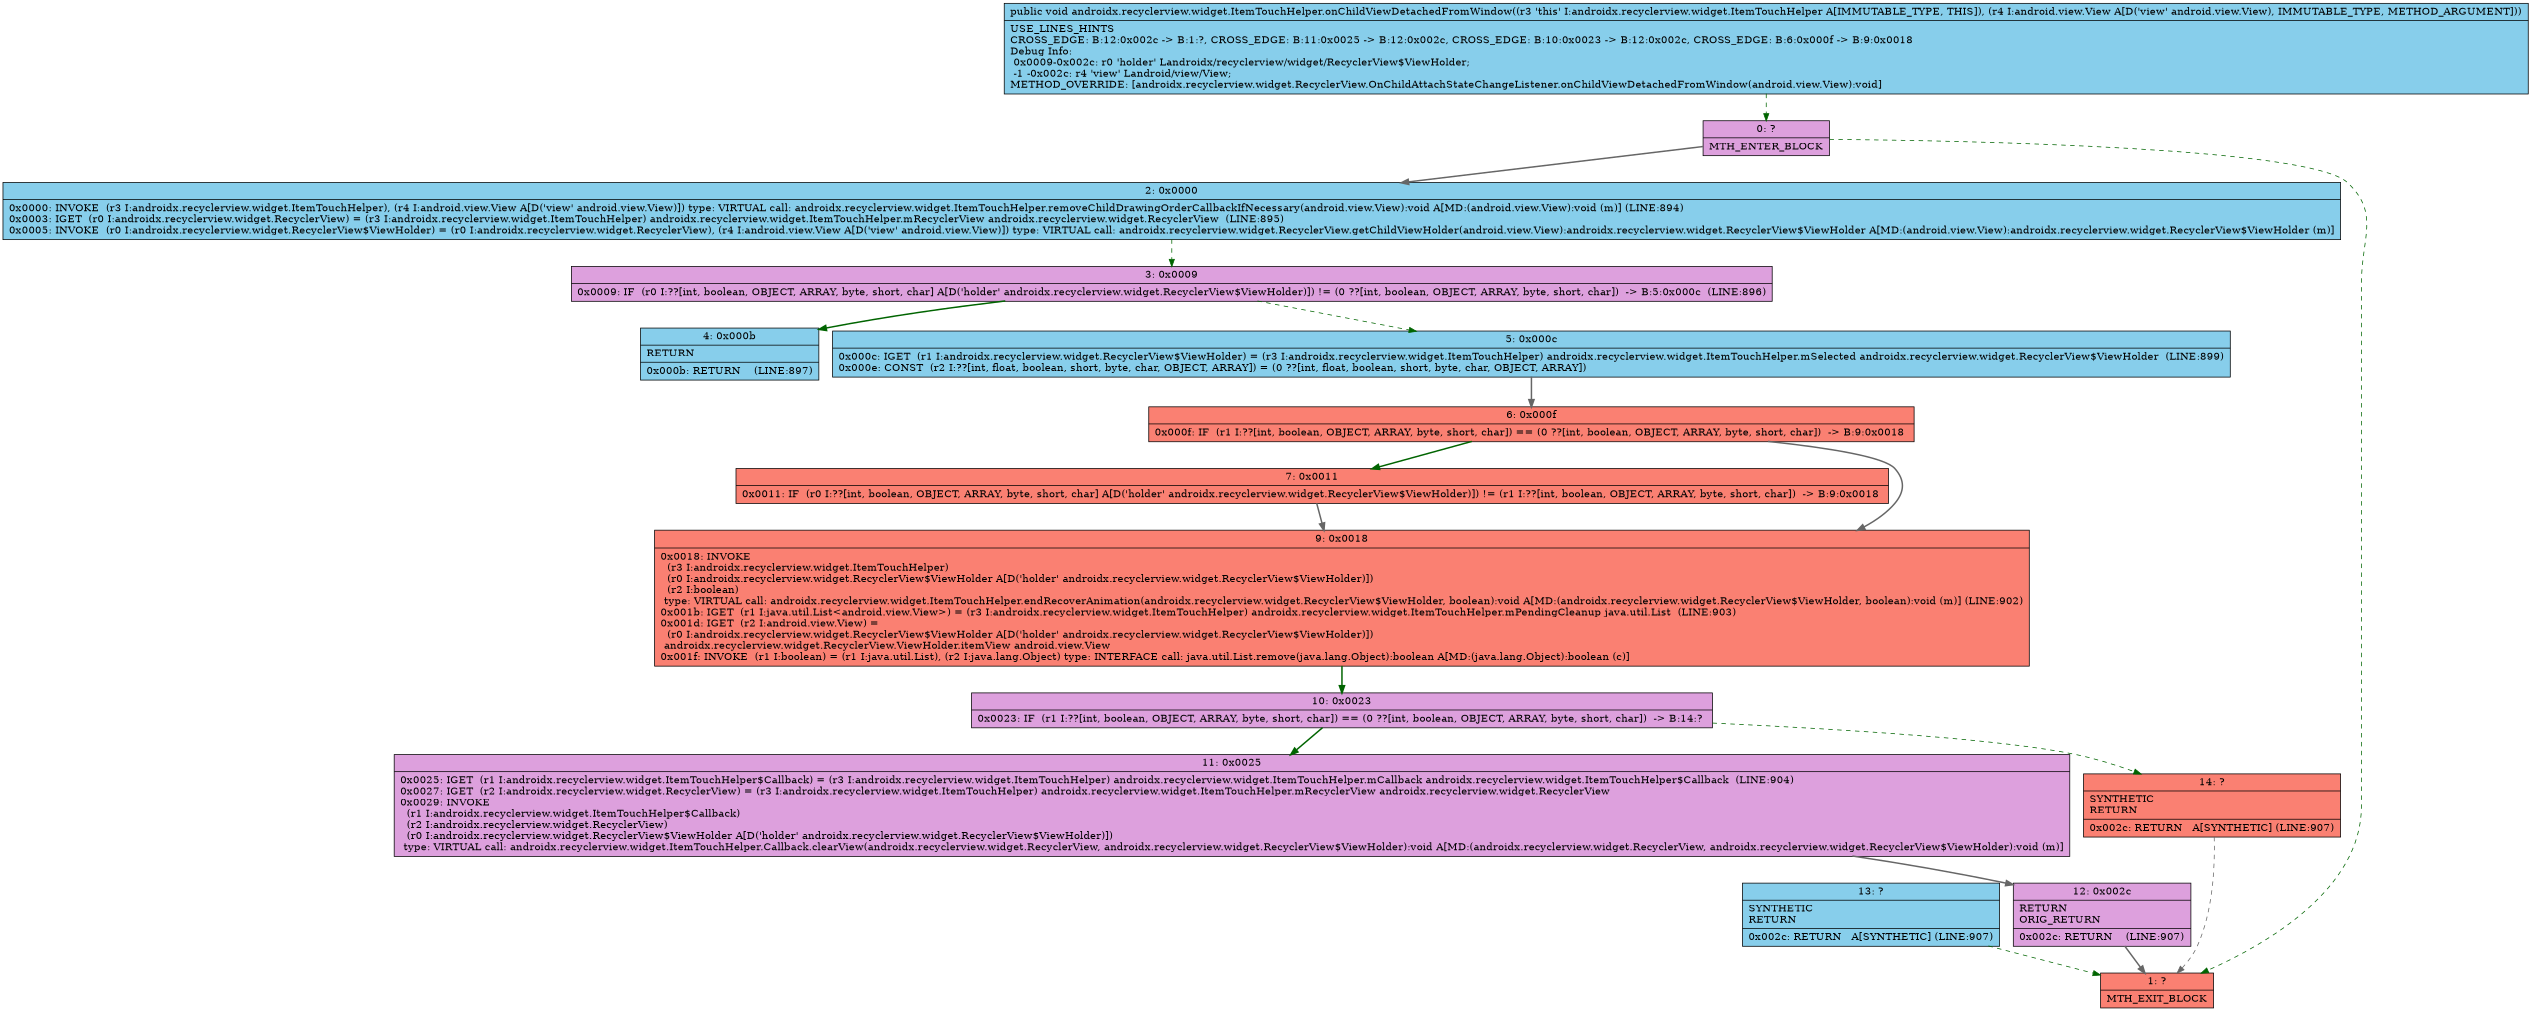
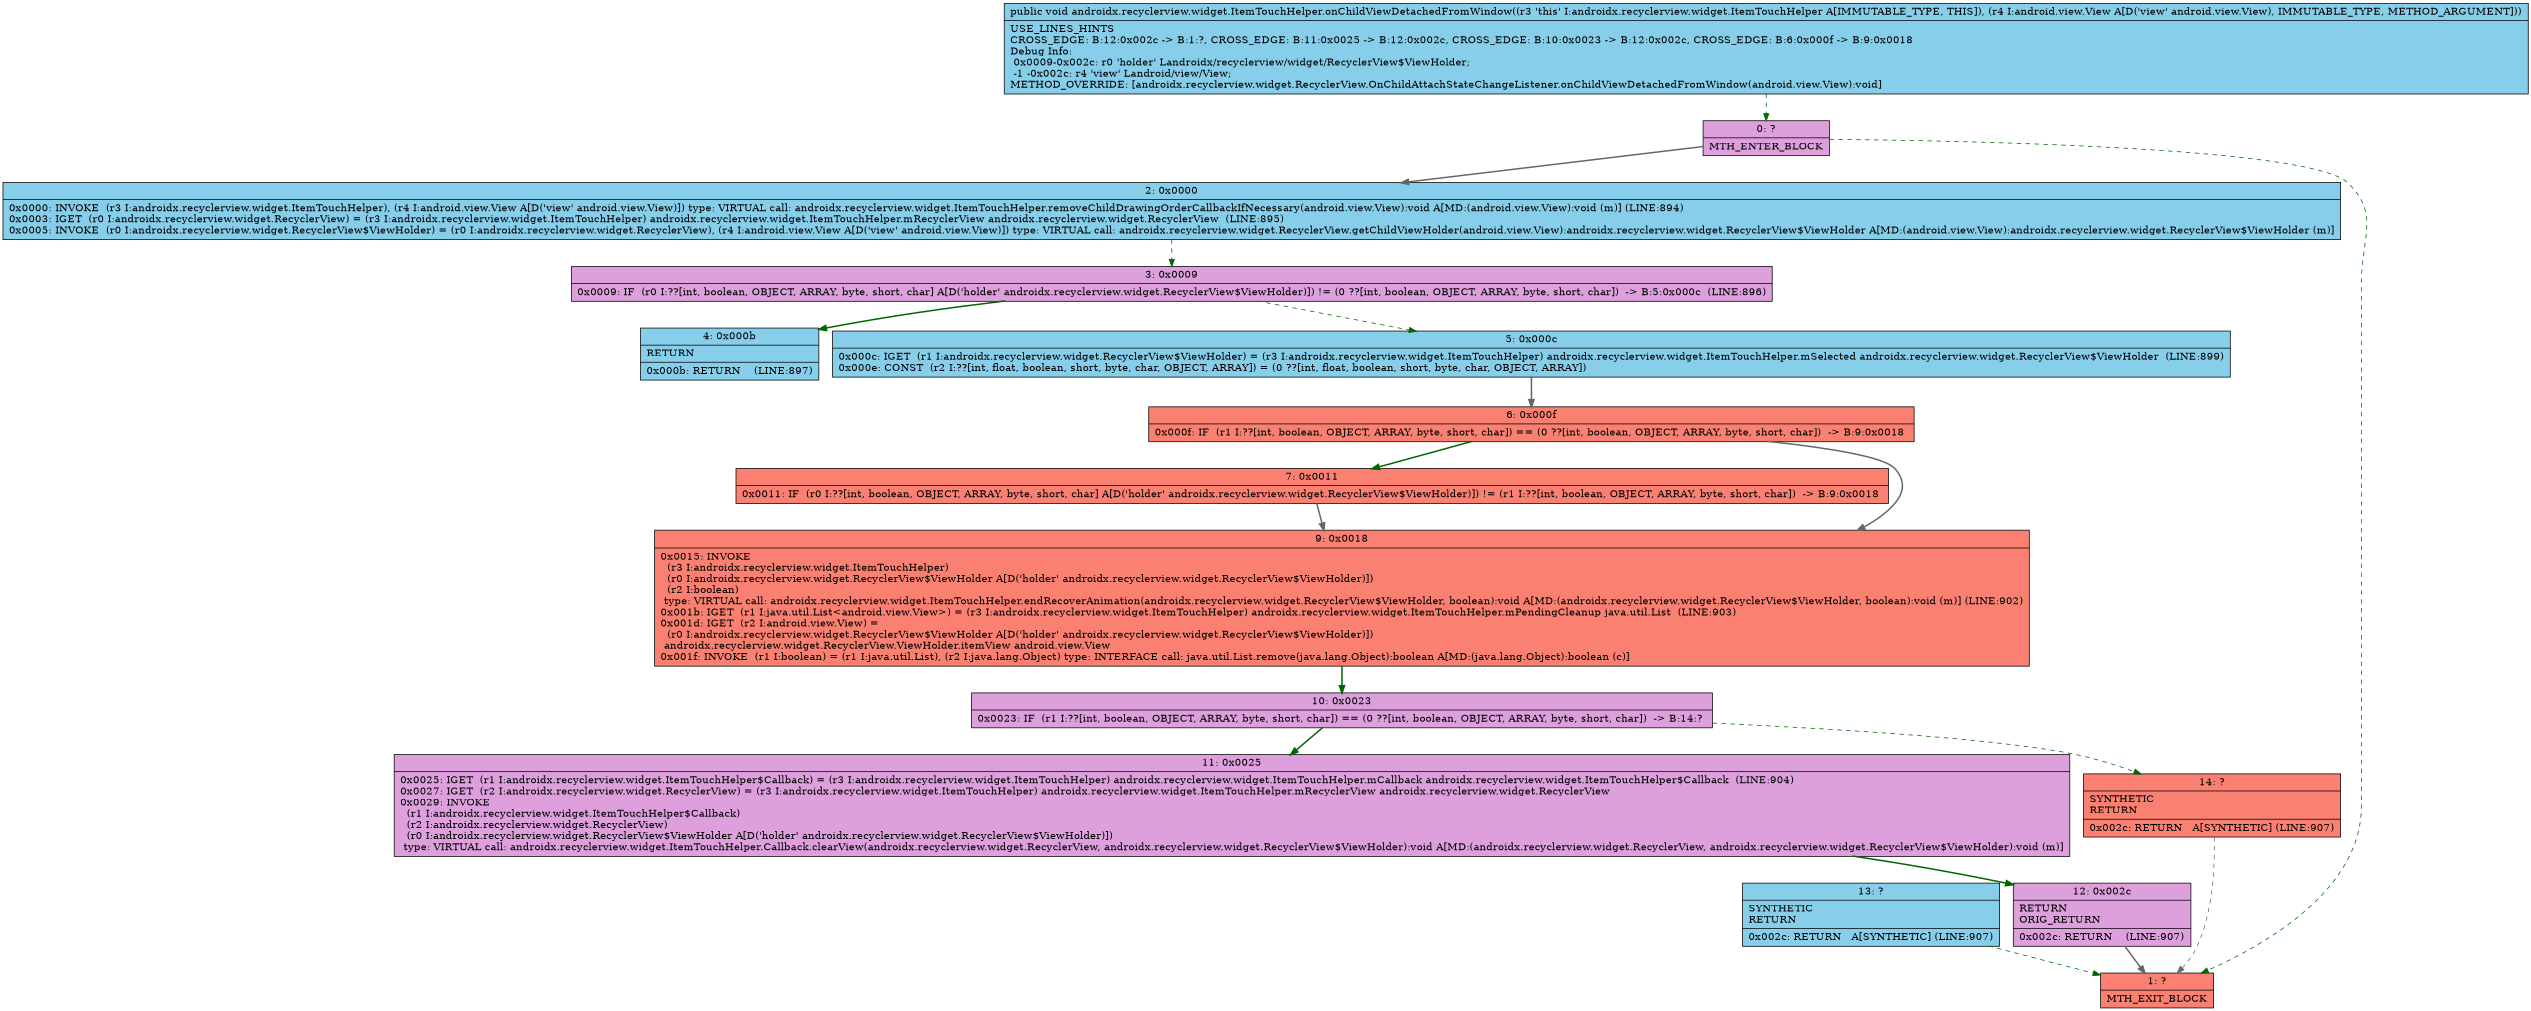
(709, 557) -> (709, 557)
(1929, 868) -> (1929, 868)
